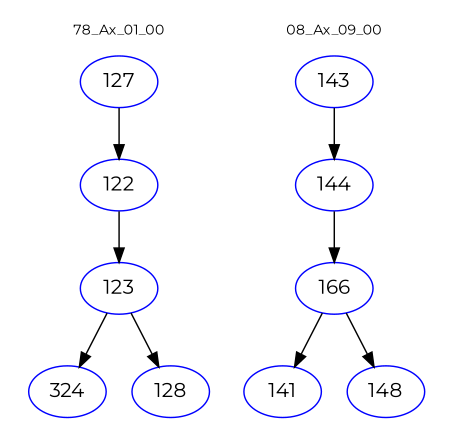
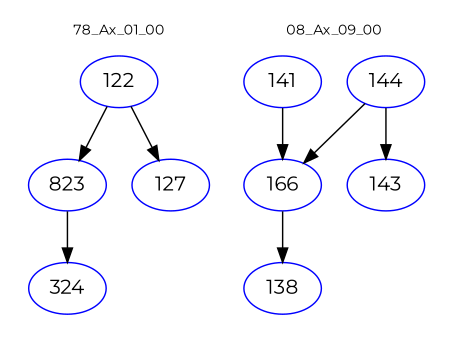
(119, 126) -> (142, 127)
(334, 126) -> (386, 126)
(119, 288) -> (67, 185)
(312, 334) -> (283, 126)
(171, 392) -> none
(386, 392) -> (283, 288)
